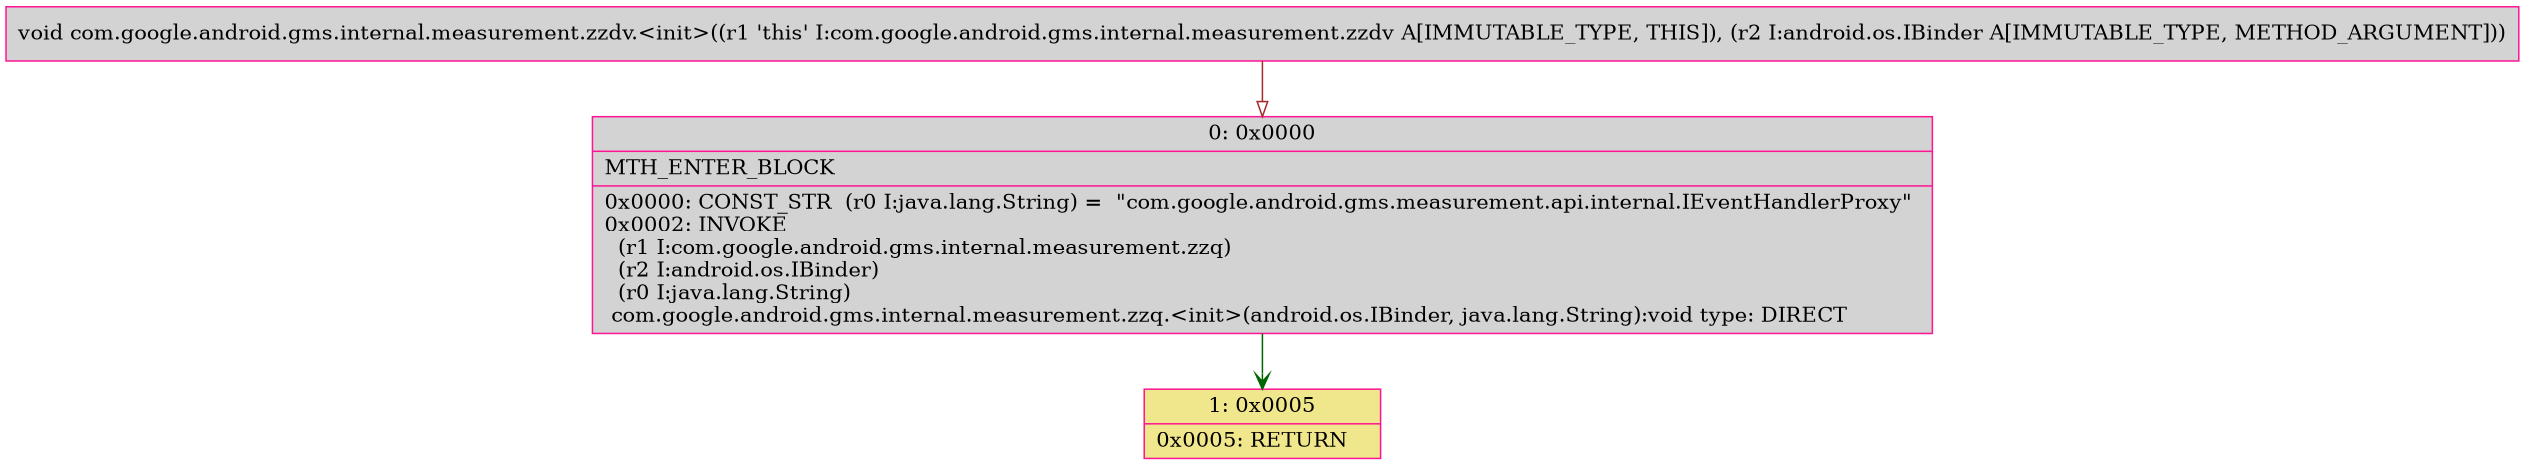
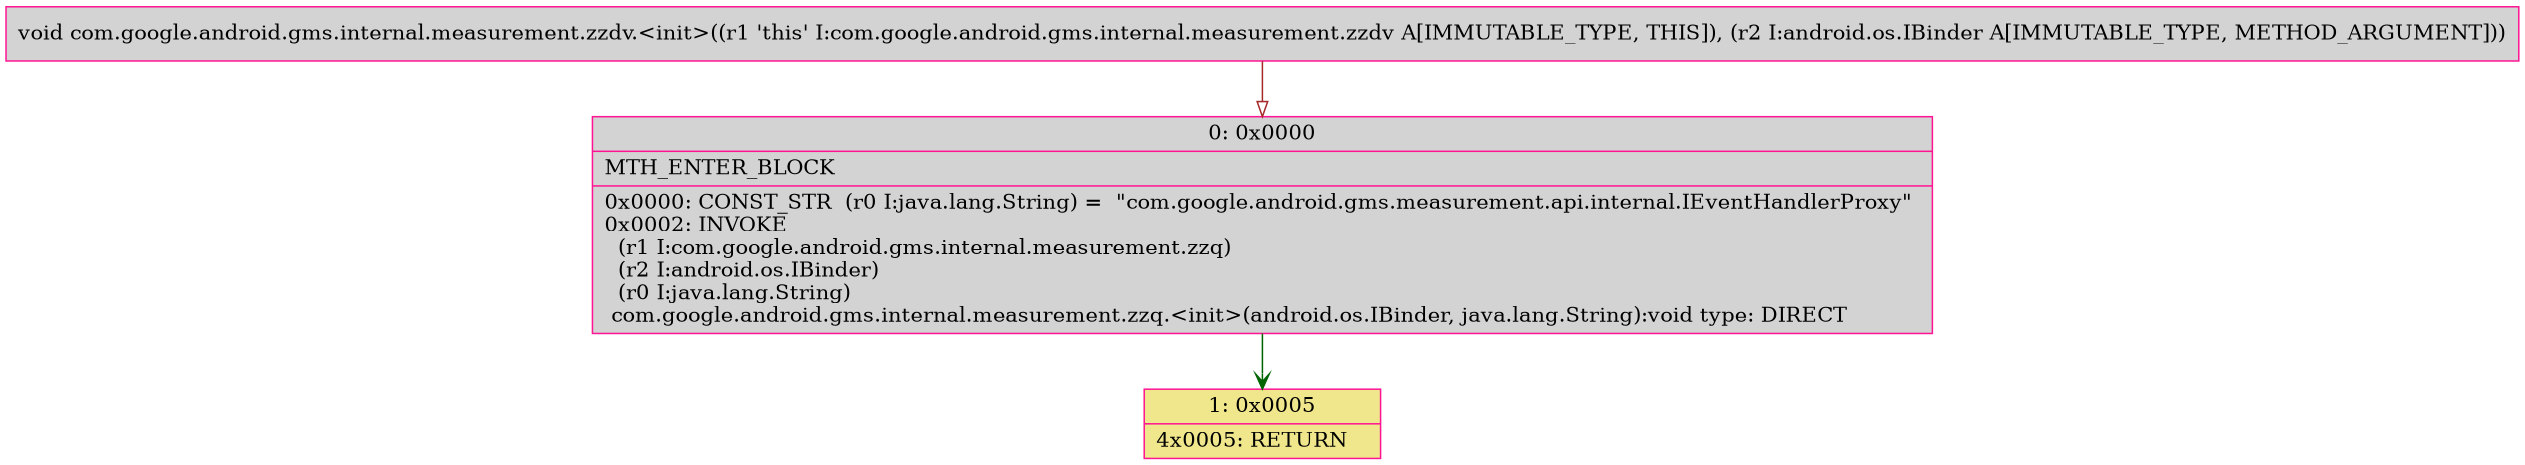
(1262, 440) -> (1262, 440)
